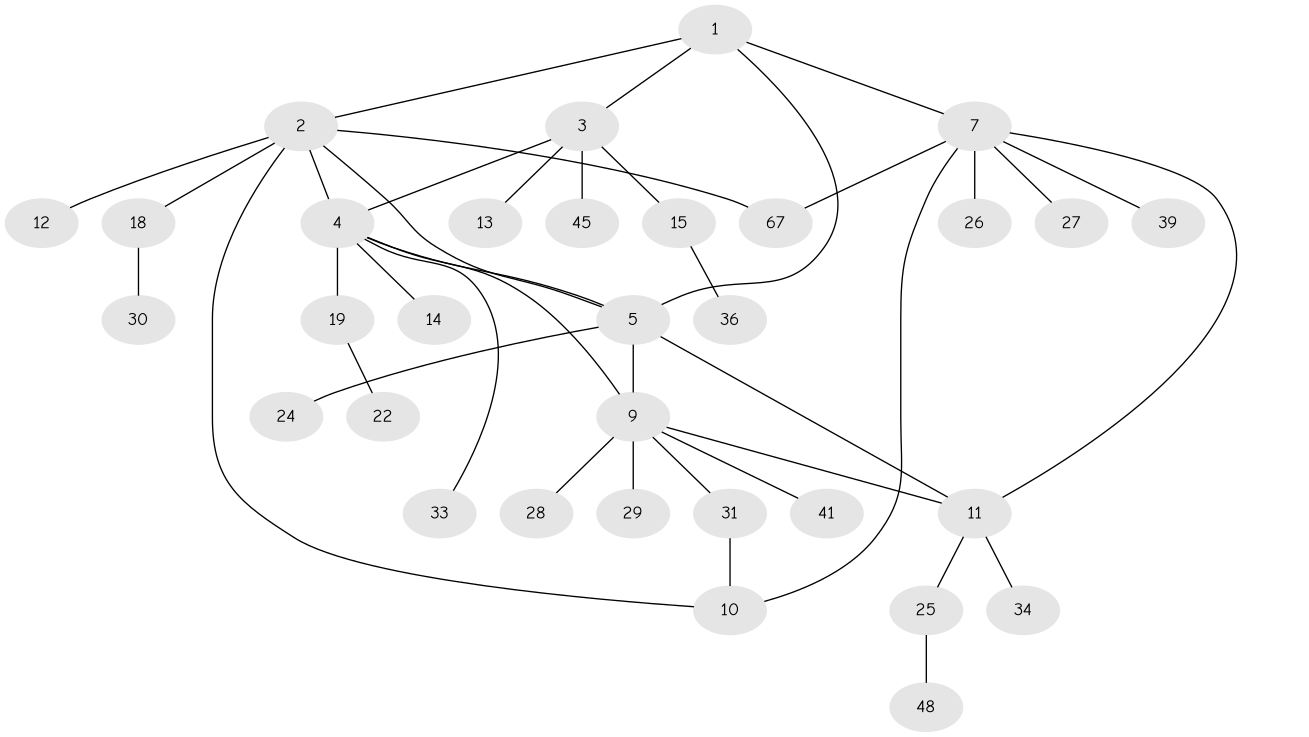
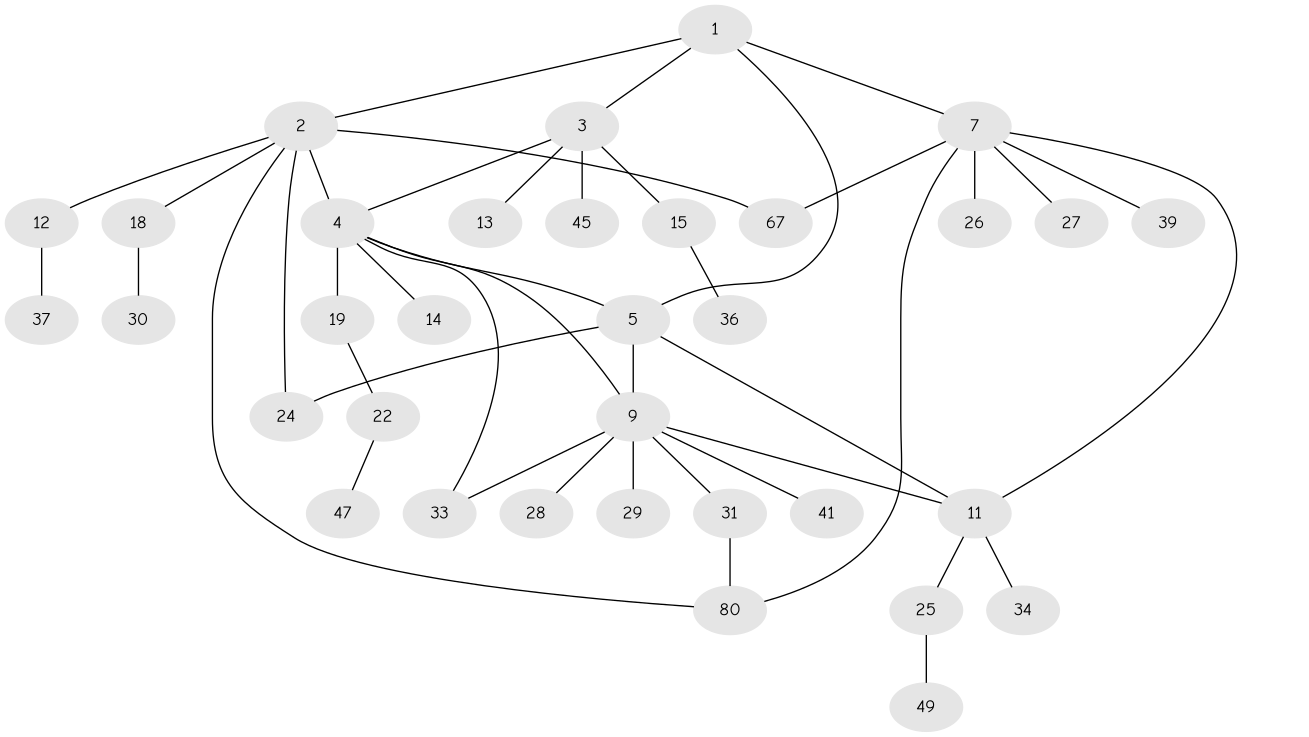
(447, 253) -> (285, 271)
none -> (42, 320)
none -> (536, 465)
none -> (343, 514)
(730, 610) -> (730, 610)
(926, 707) -> (926, 707)
